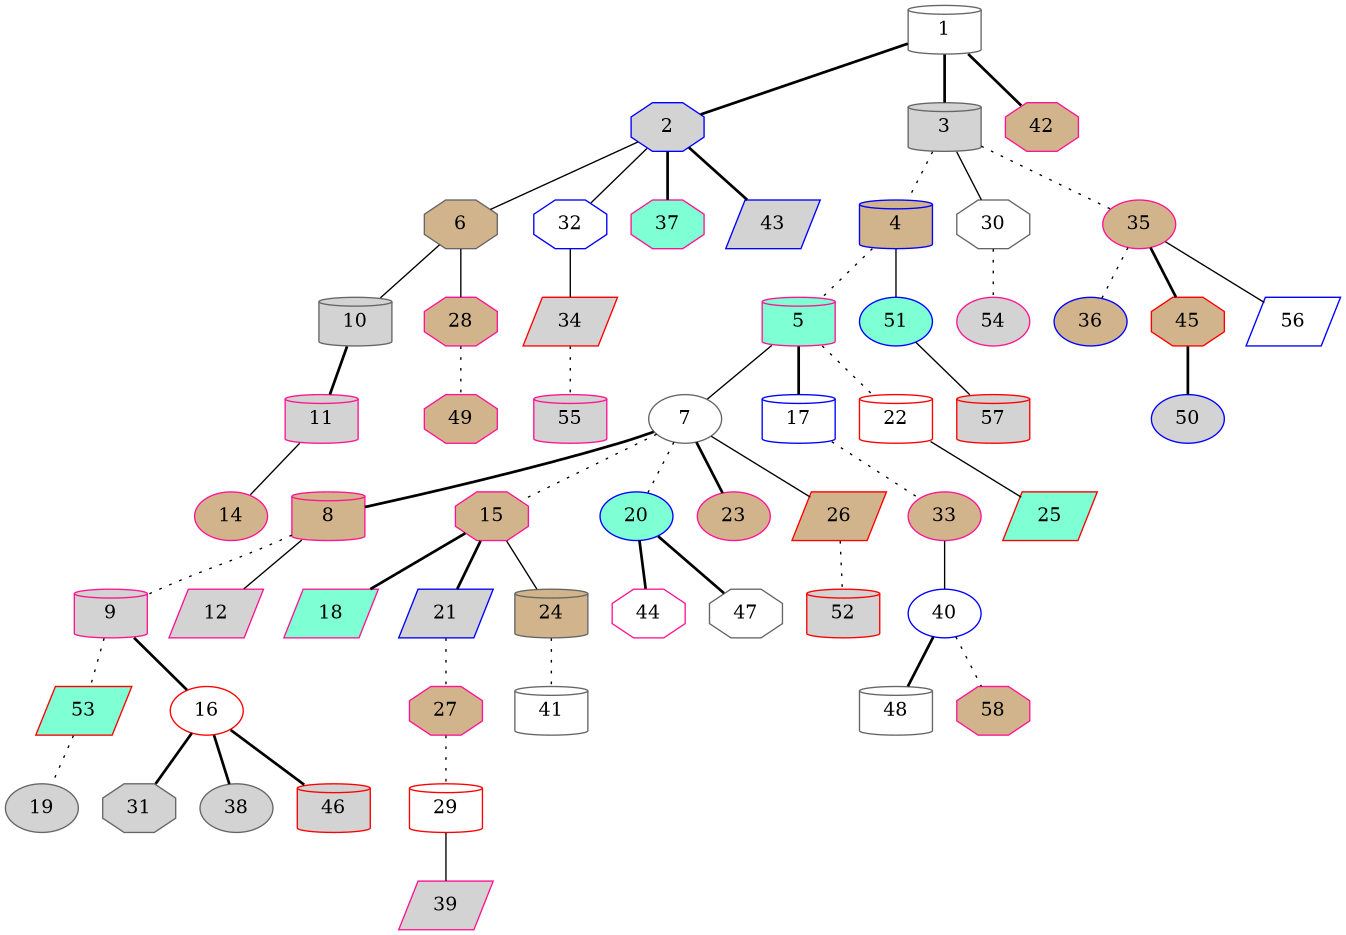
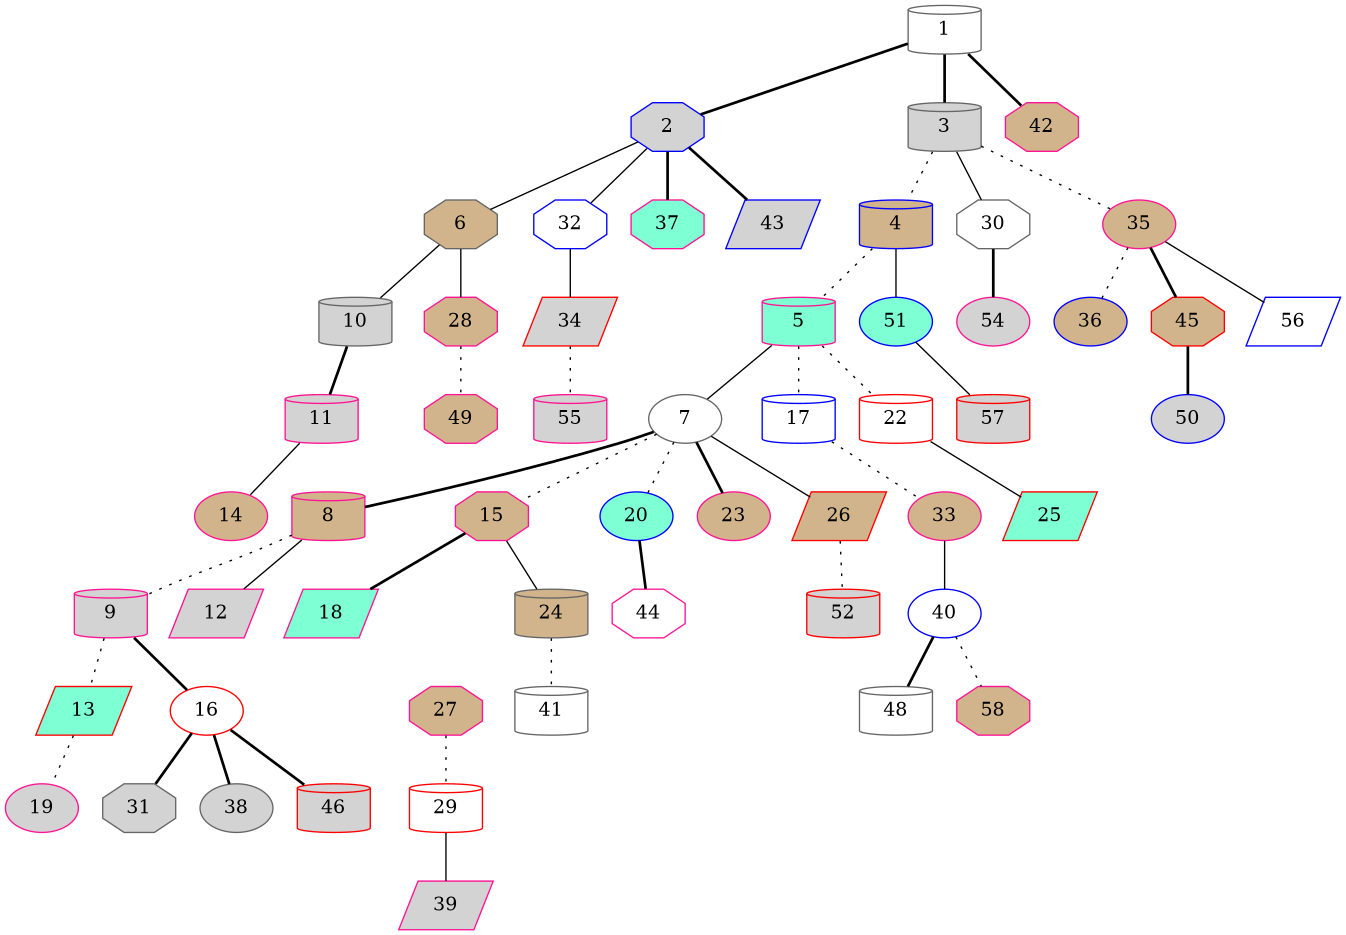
(993, 273) -> (993, 273)
(799, 370) -> (799, 370)
(446, 614) -> none
(746, 614) -> none
(84, 711) -> (84, 711)
(42, 808) -> (42, 808)
